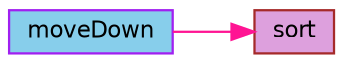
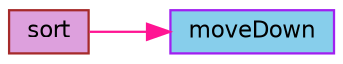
(202, 32) -> (118, 32)
